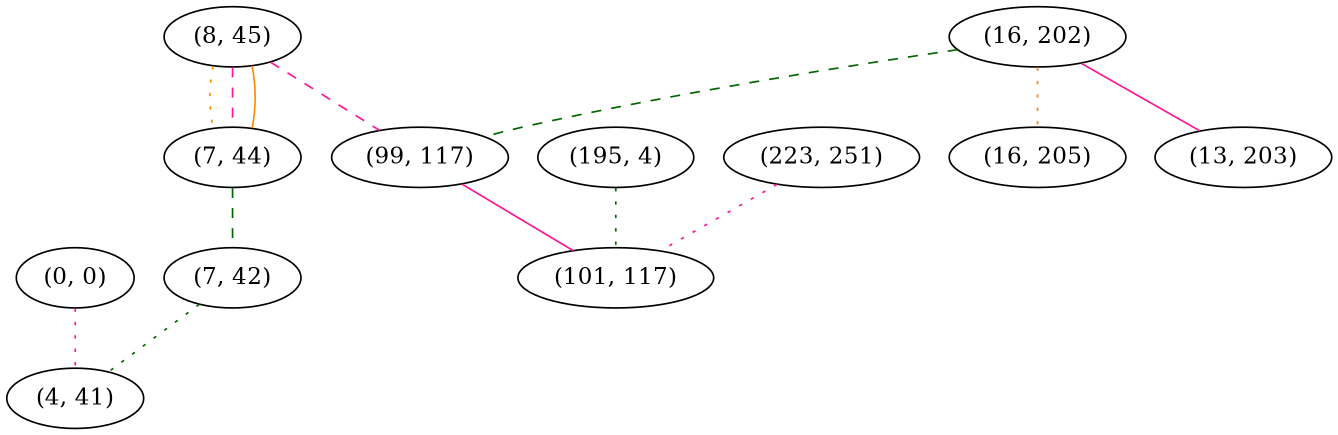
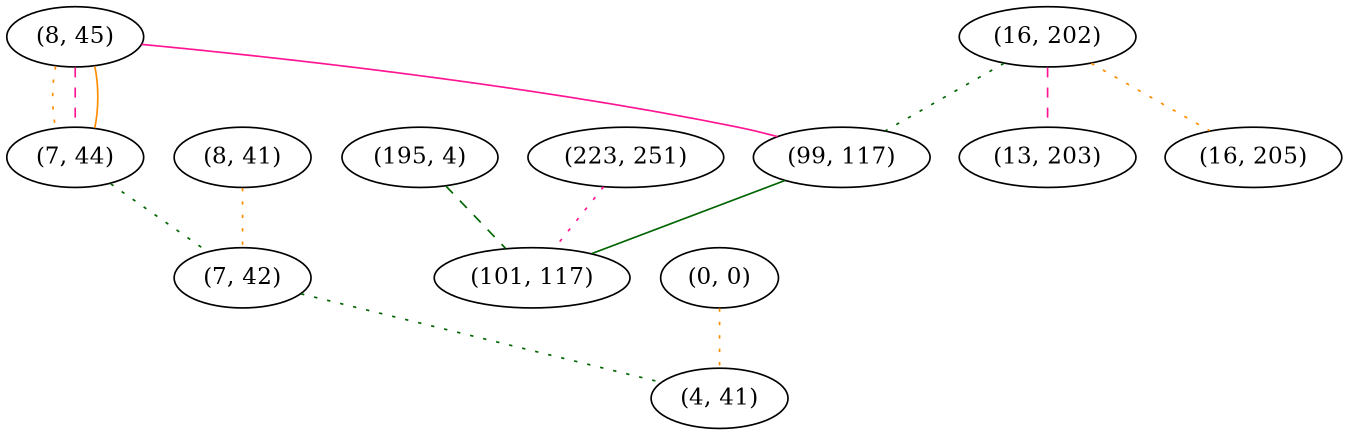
(720, 88) -> (945, 97)
(325, 96) -> (461, 81)
(1141, 97) -> (1048, 97)
none -> (243, 157)
(518, 217) -> (688, 217)
(233, 218) -> (159, 218)
(616, 218) -> (476, 217)
(75, 338) -> (720, 338)
